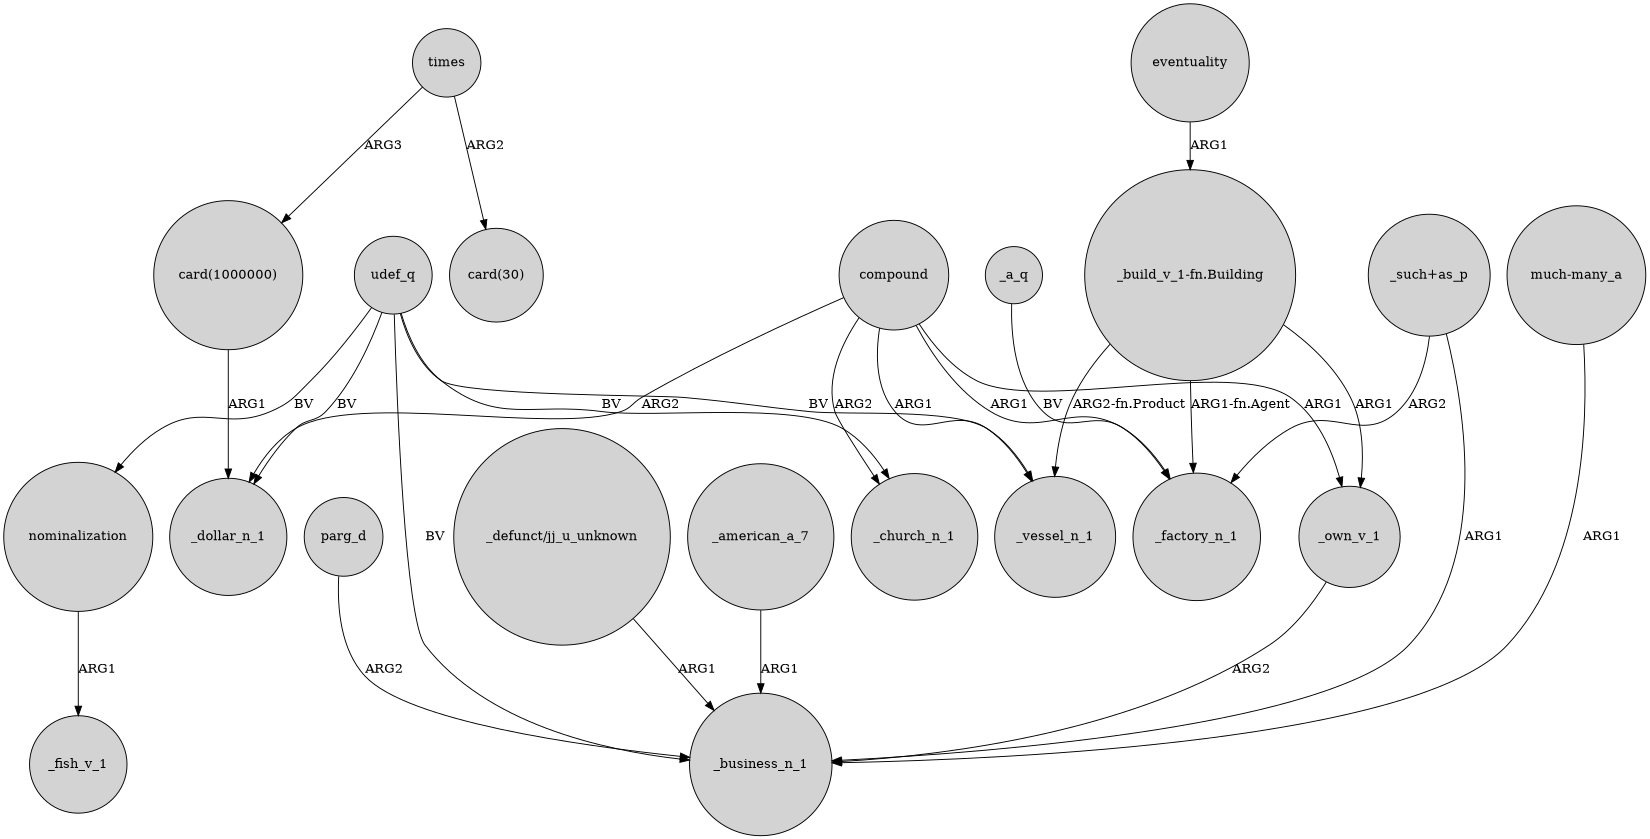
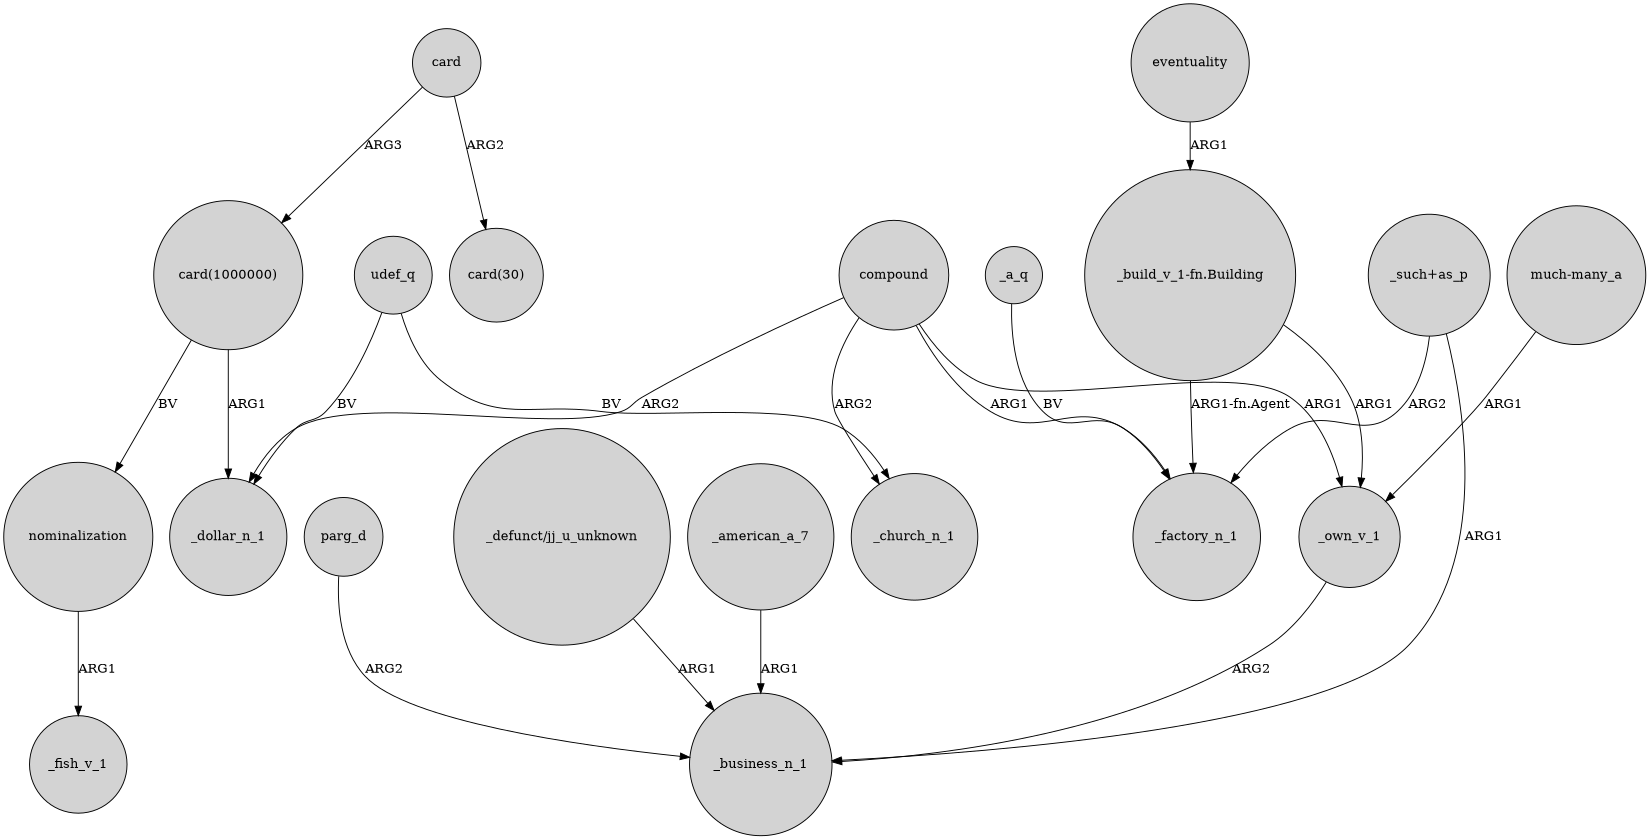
(447, 63) -> (447, 63)
(261, 415) -> (156, 402)
(1055, 537) -> none
(417, 623) -> none
(1340, 715) -> (1468, 417)
